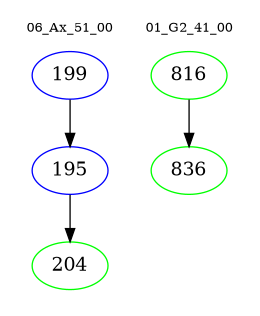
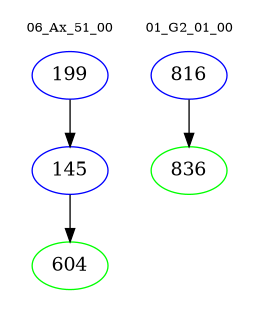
(190, 28) -> (190, 28)
(189, 75) -> (189, 75)
(70, 171) -> (70, 171)
(70, 266) -> (70, 266)
